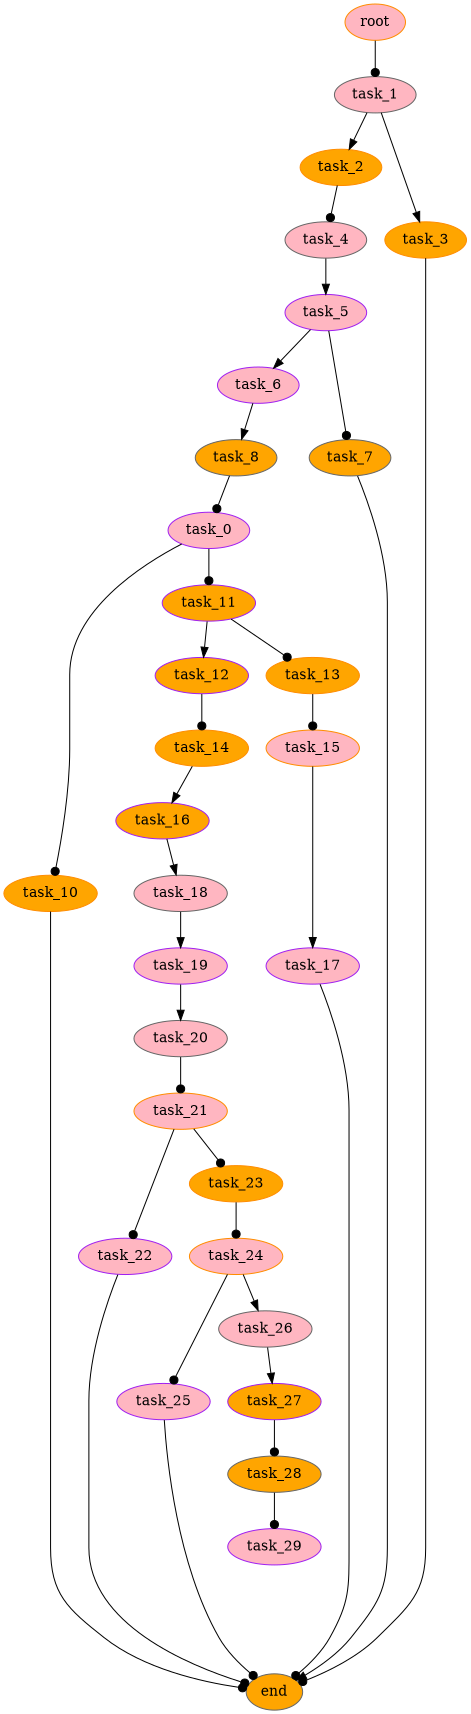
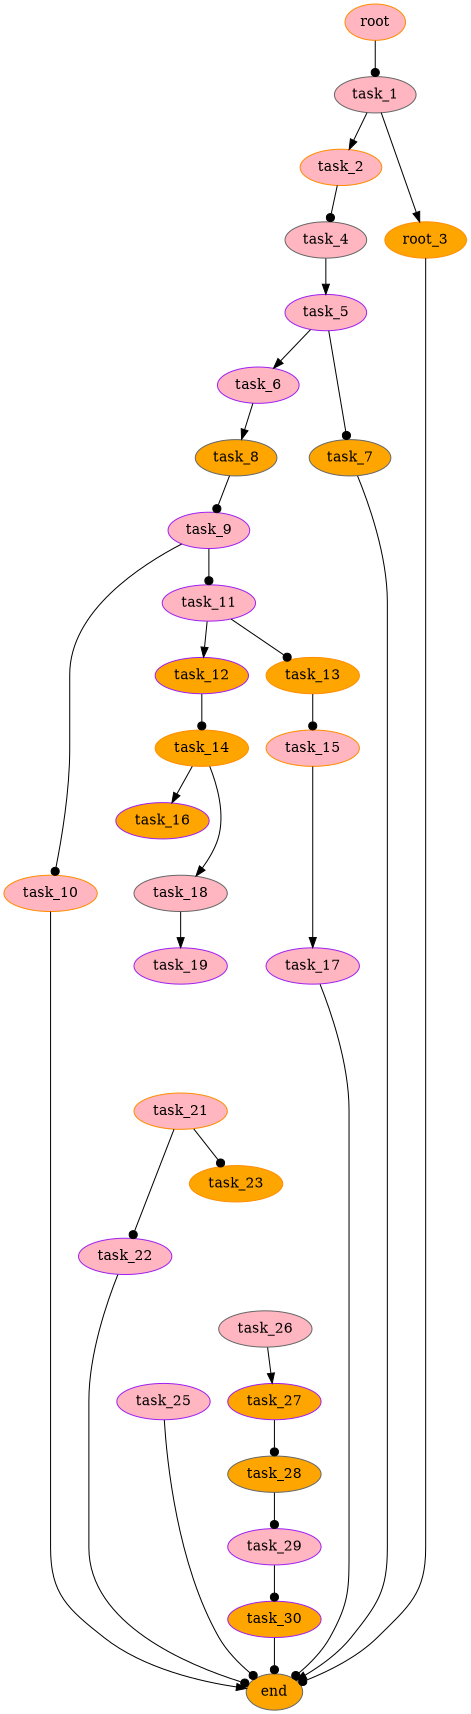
(341, 167) -> (341, 167)
(426, 240) -> (426, 240)
(209, 530) -> (209, 530)
(209, 603) -> (209, 603)
(170, 852) -> (221, 819)
(51, 893) -> (51, 893)
(181, 1039) -> none
(236, 1256) -> none
(51, 1357) -> (51, 1357)
none -> (274, 1619)
